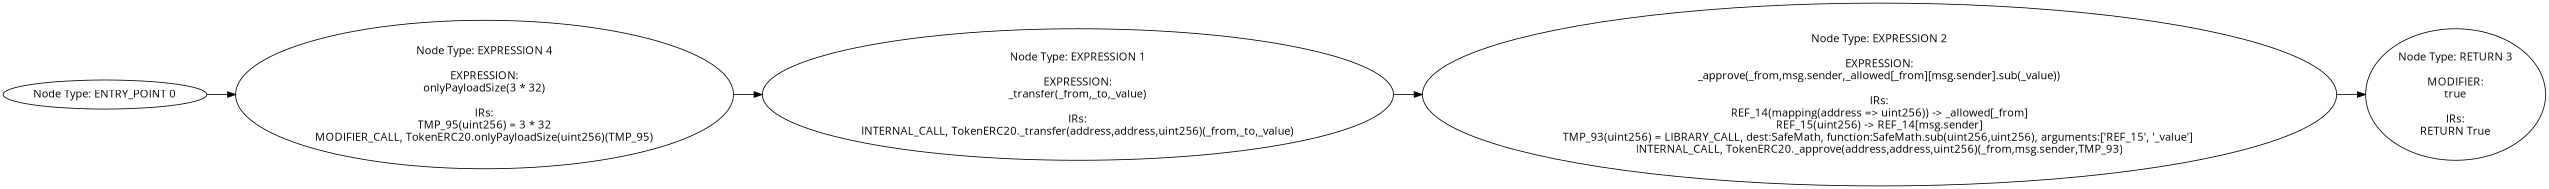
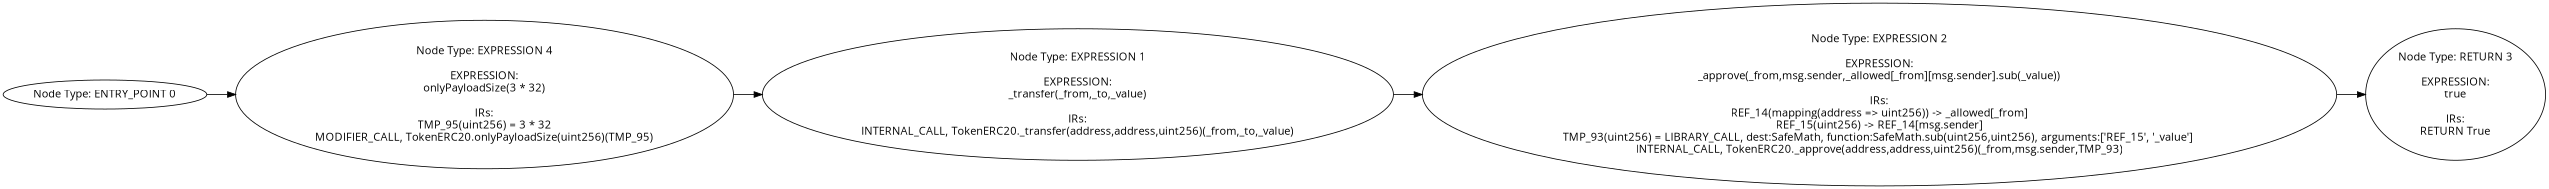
(2456, 95) -> (2456, 95)
